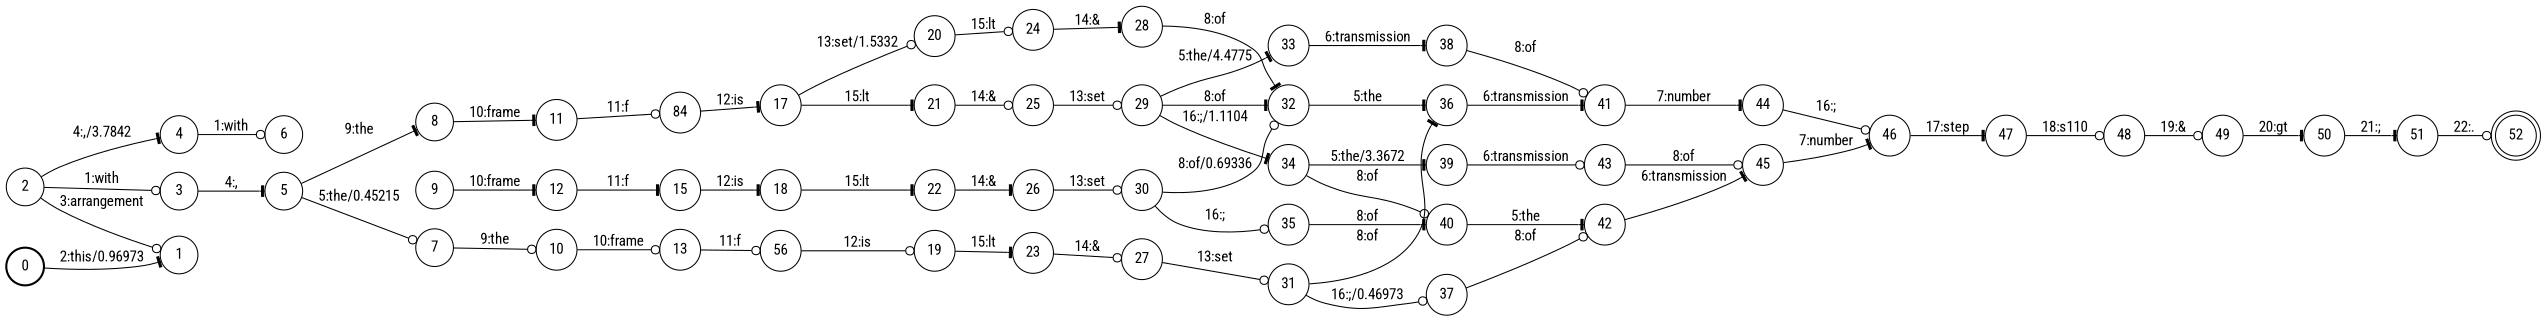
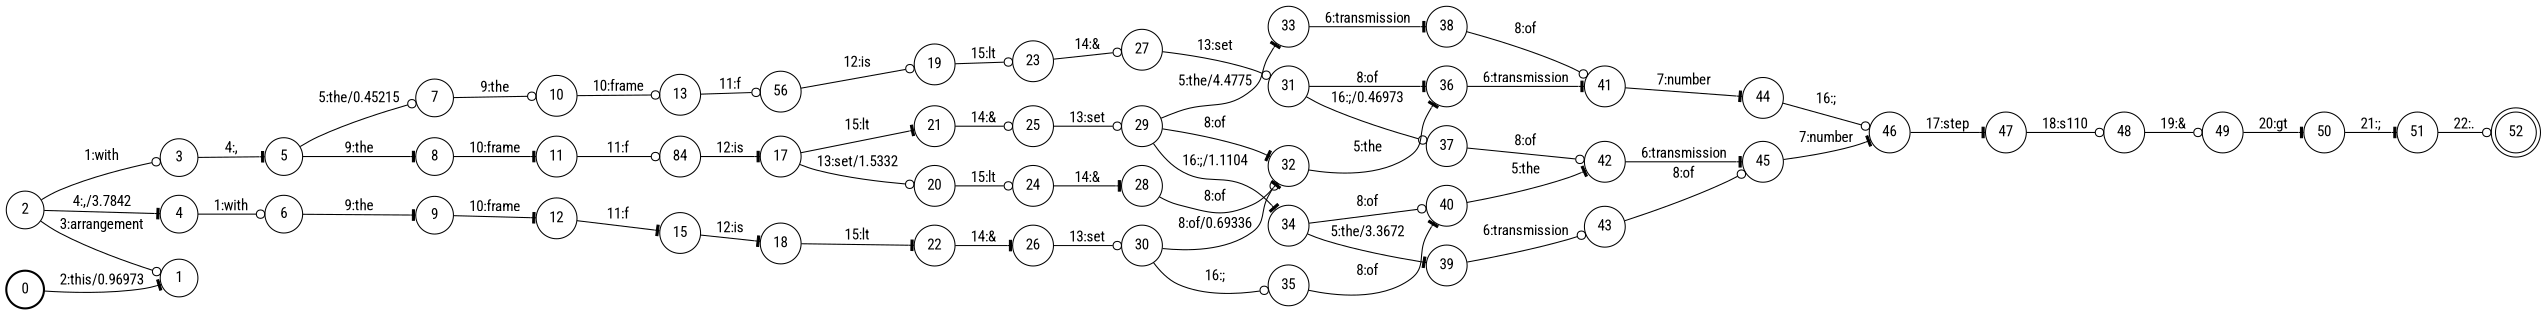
none -> (357, 215)
(981, 252) -> (979, 63)
